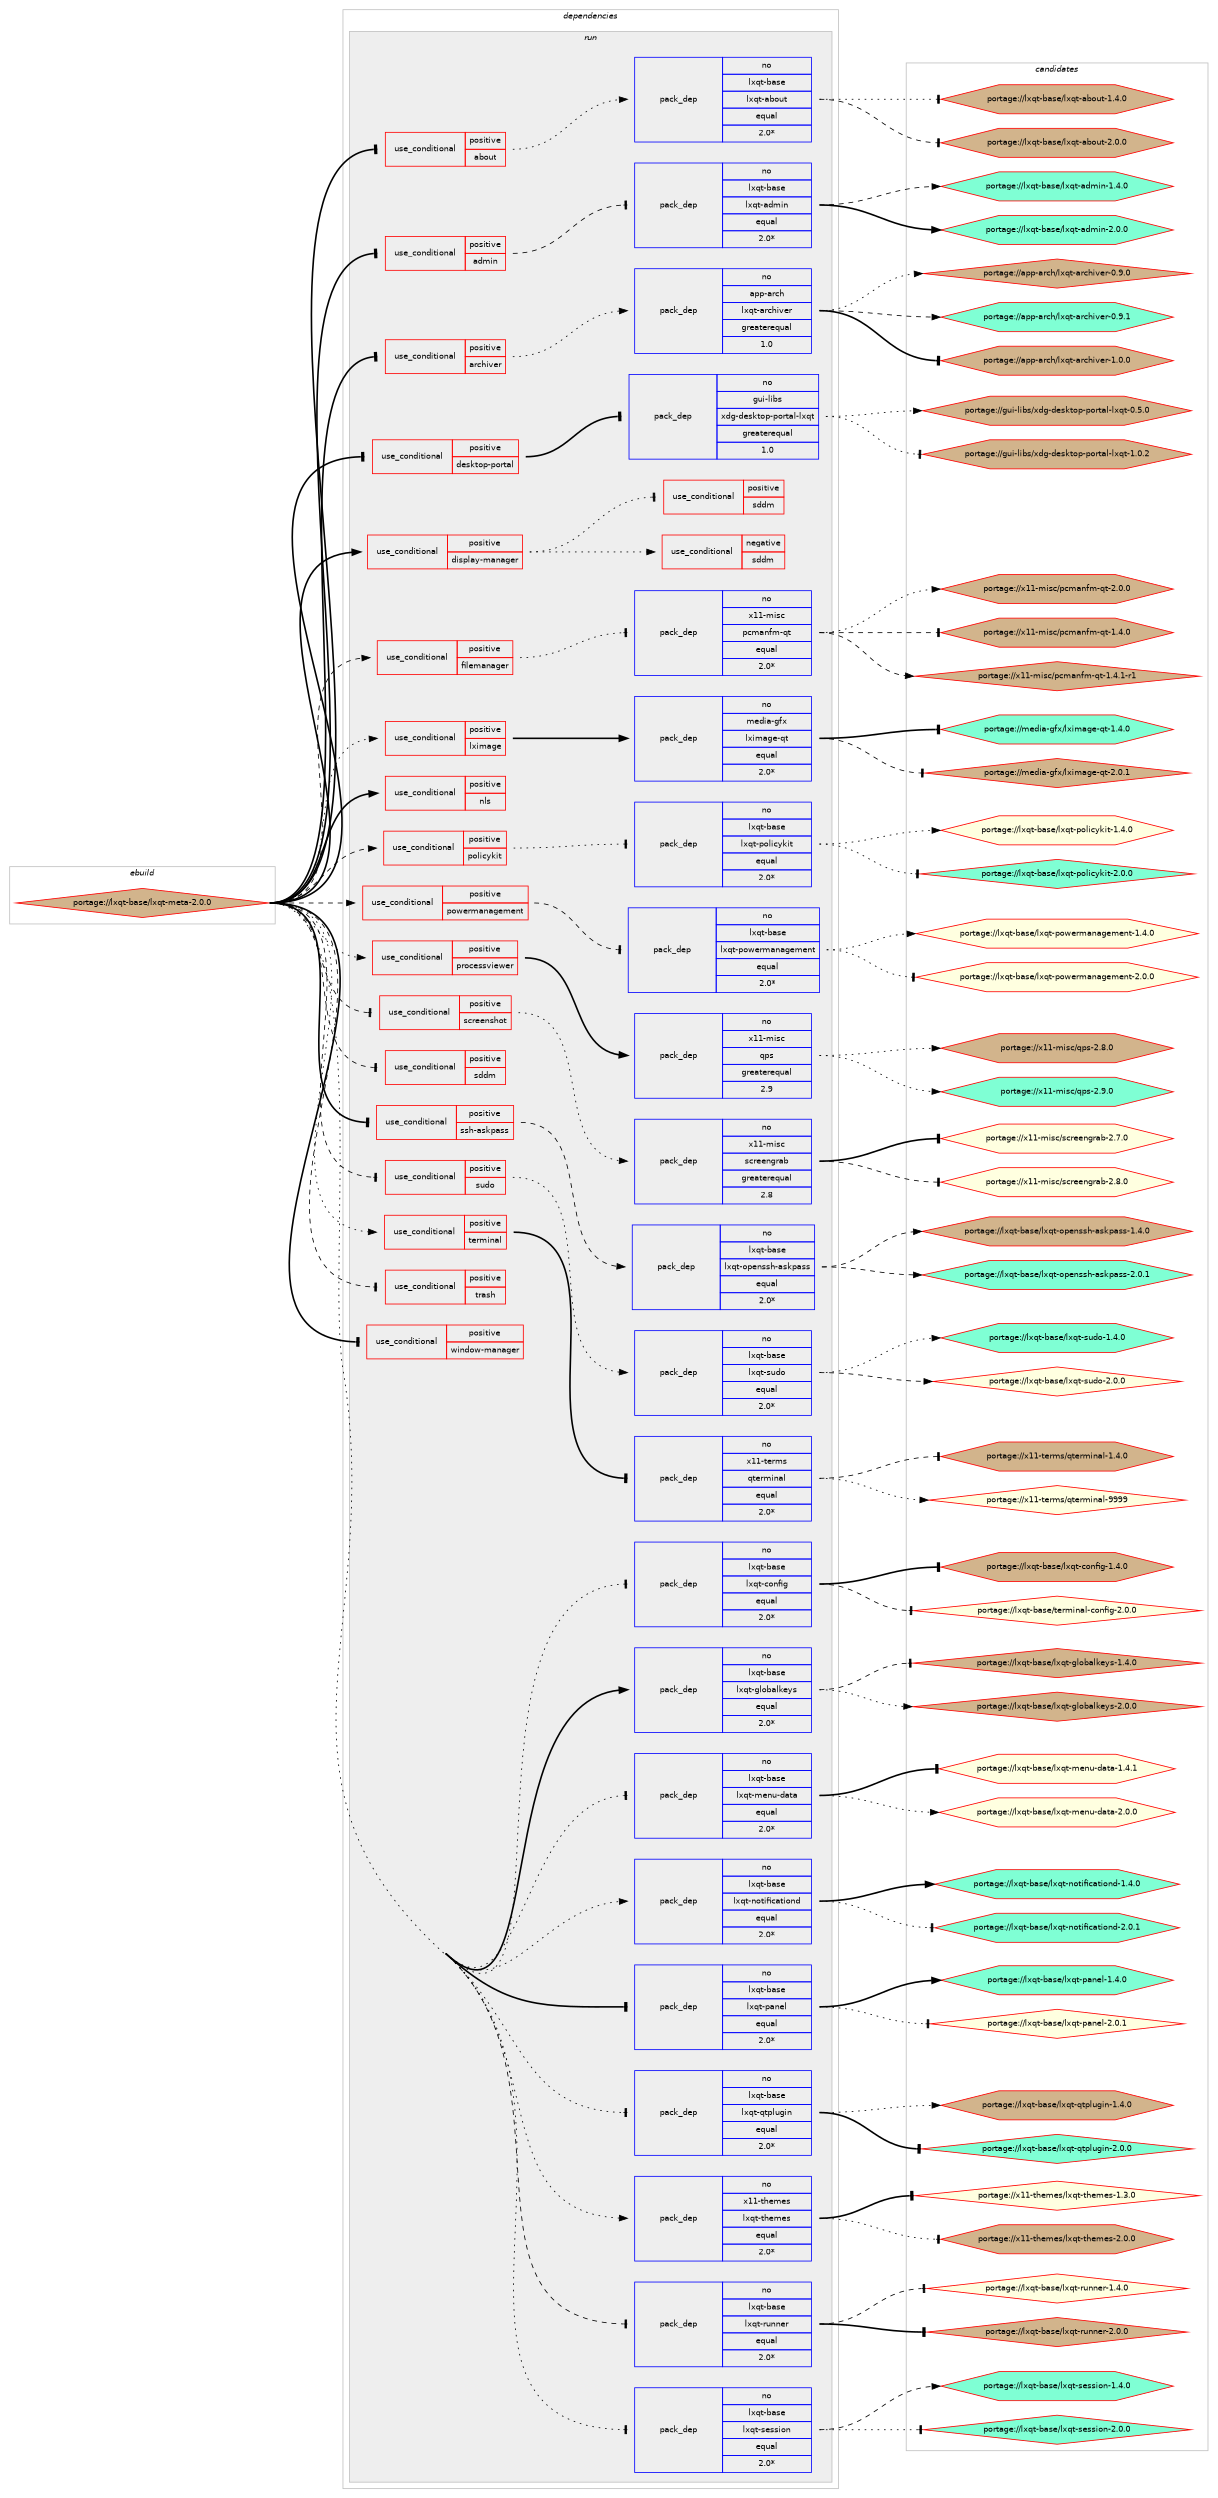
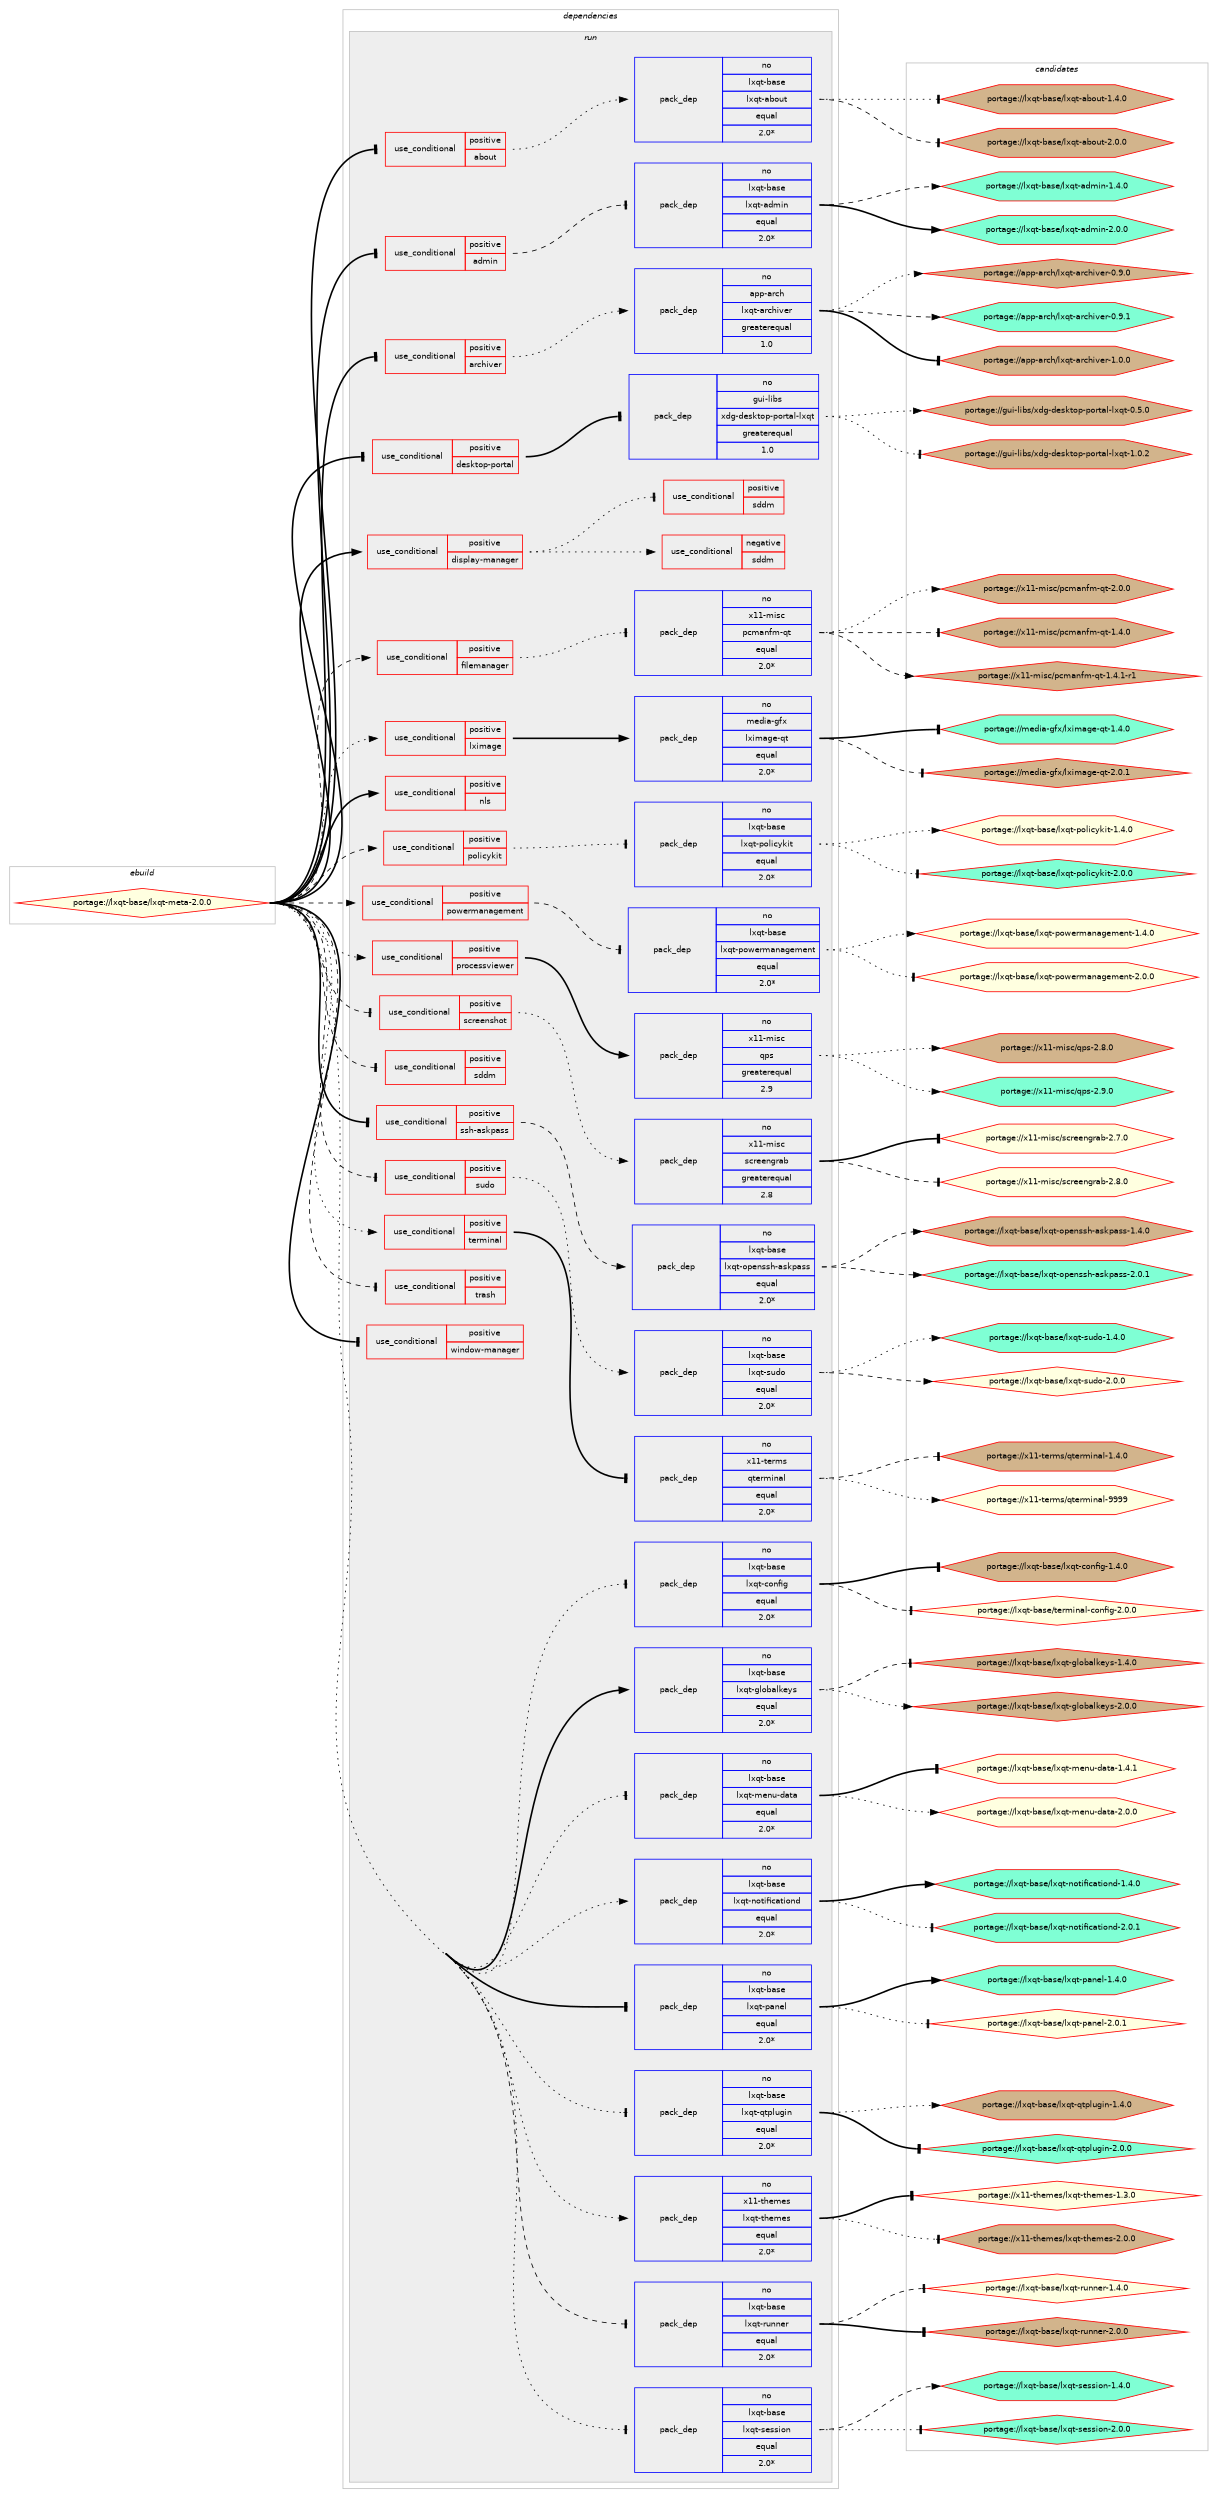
(142, 903) -> (142, 903)
(1057, 1500) -> (1057, 1500)
